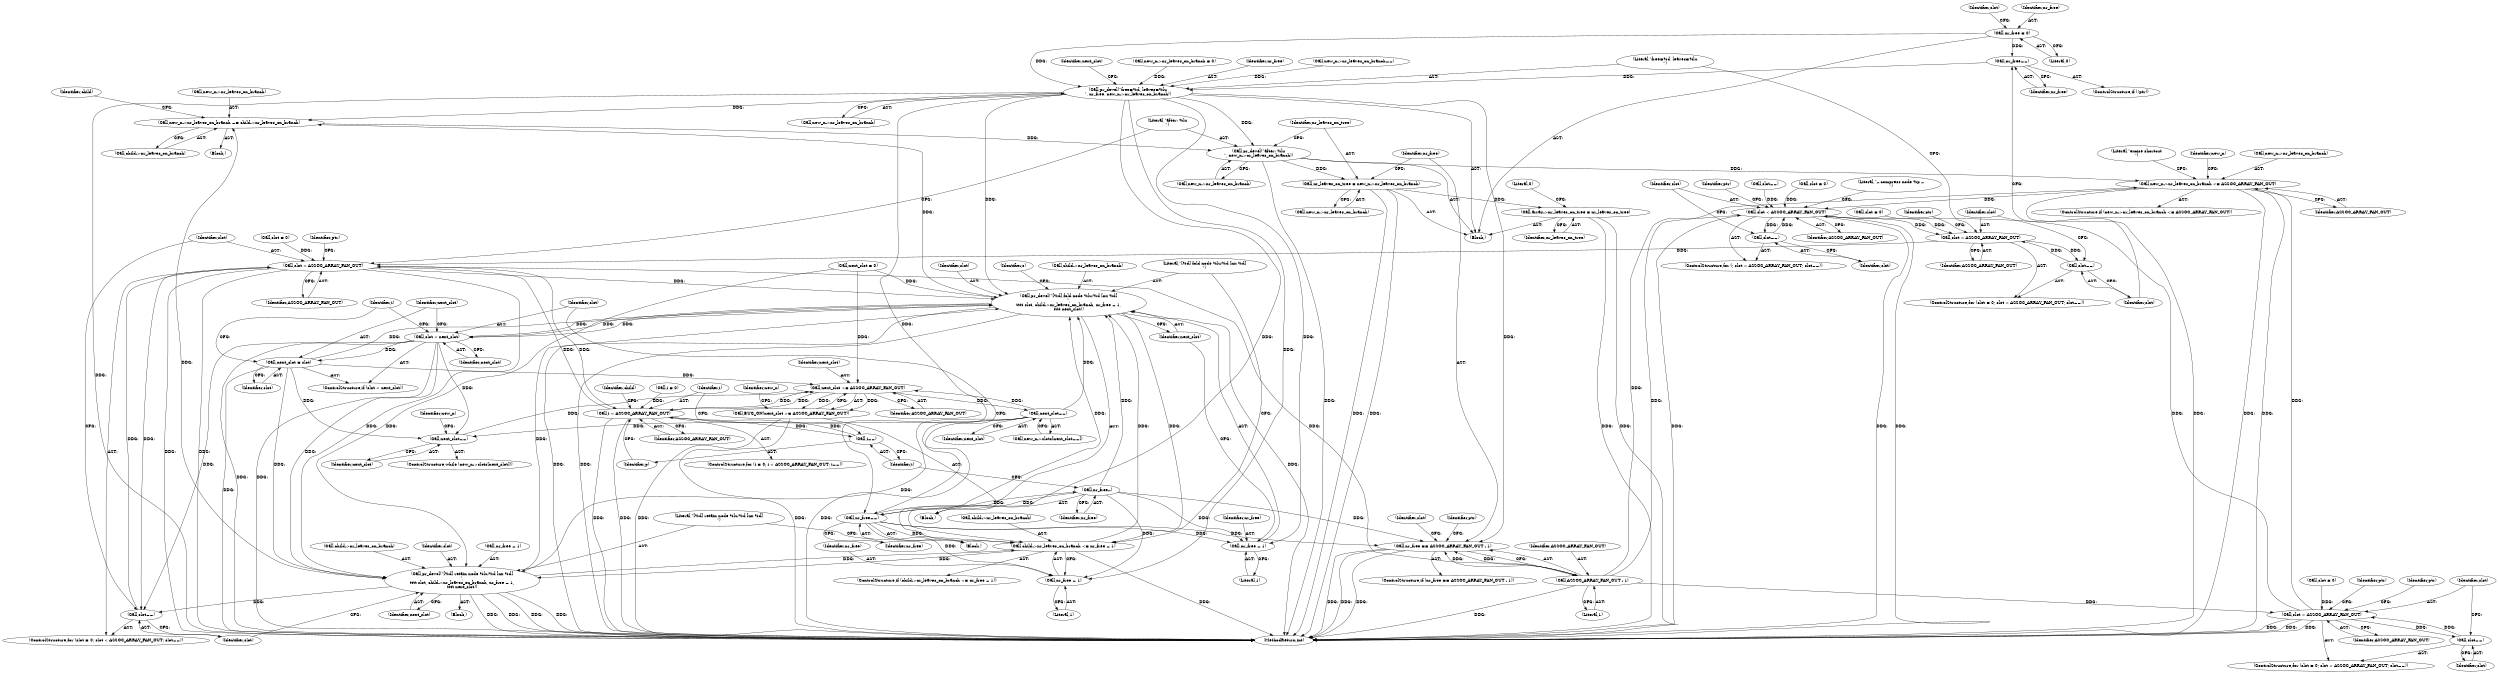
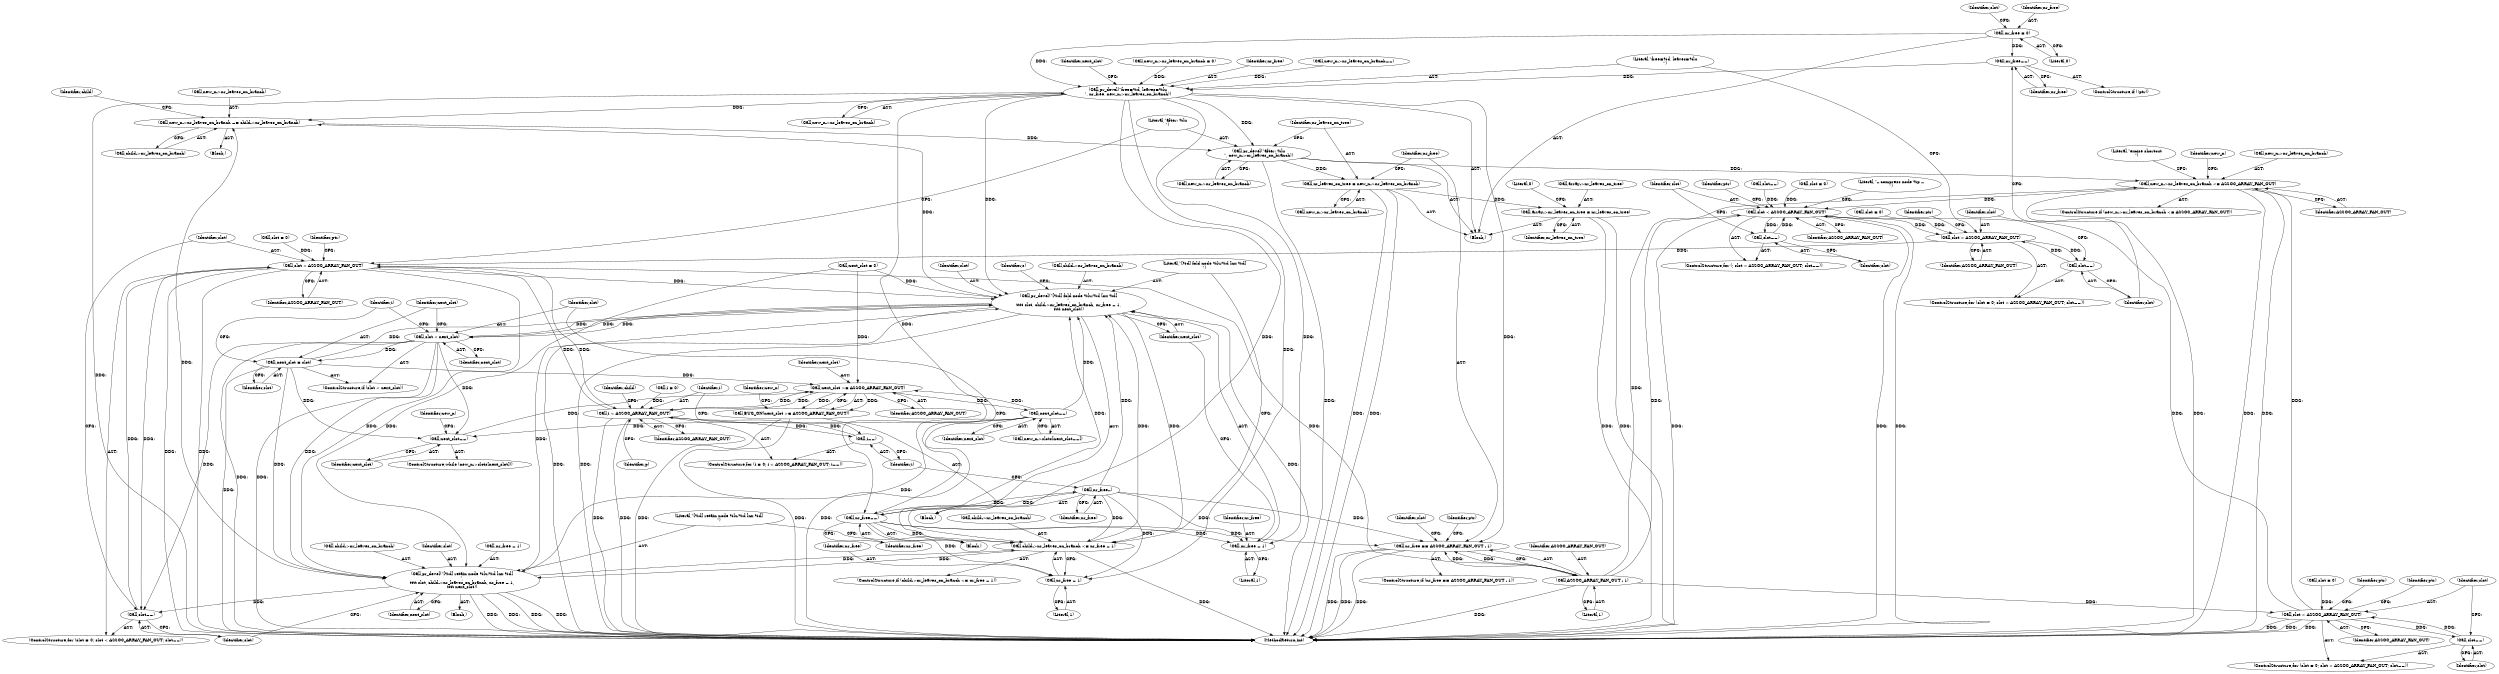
none -> (1591, 184)
(754, 451) -> (825, 451)
none -> (1111, 522)
